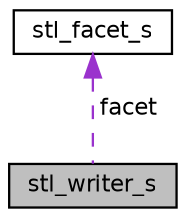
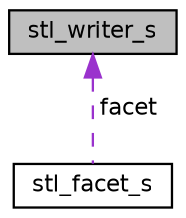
(93, 121) -> (93, 121)
